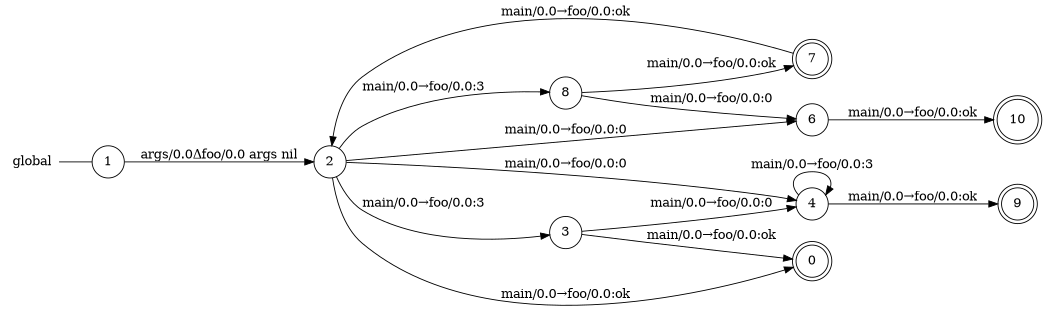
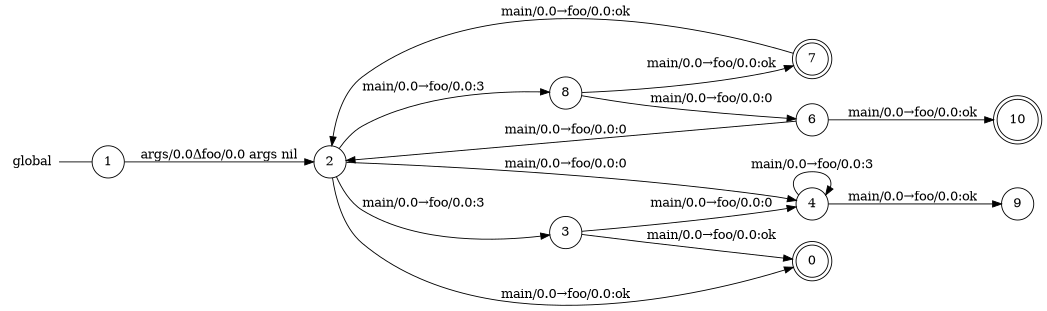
(567, 141) -> (576, 140)
(1018, 204) -> (1018, 204)
